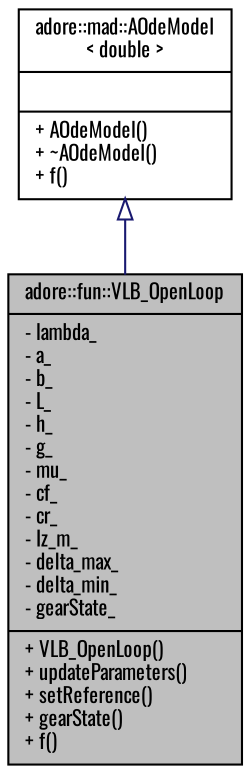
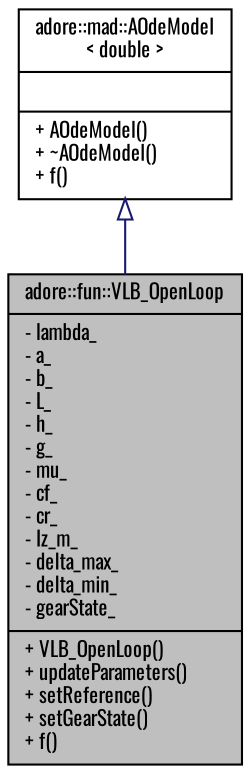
(74, 720) -> (87, 720)
